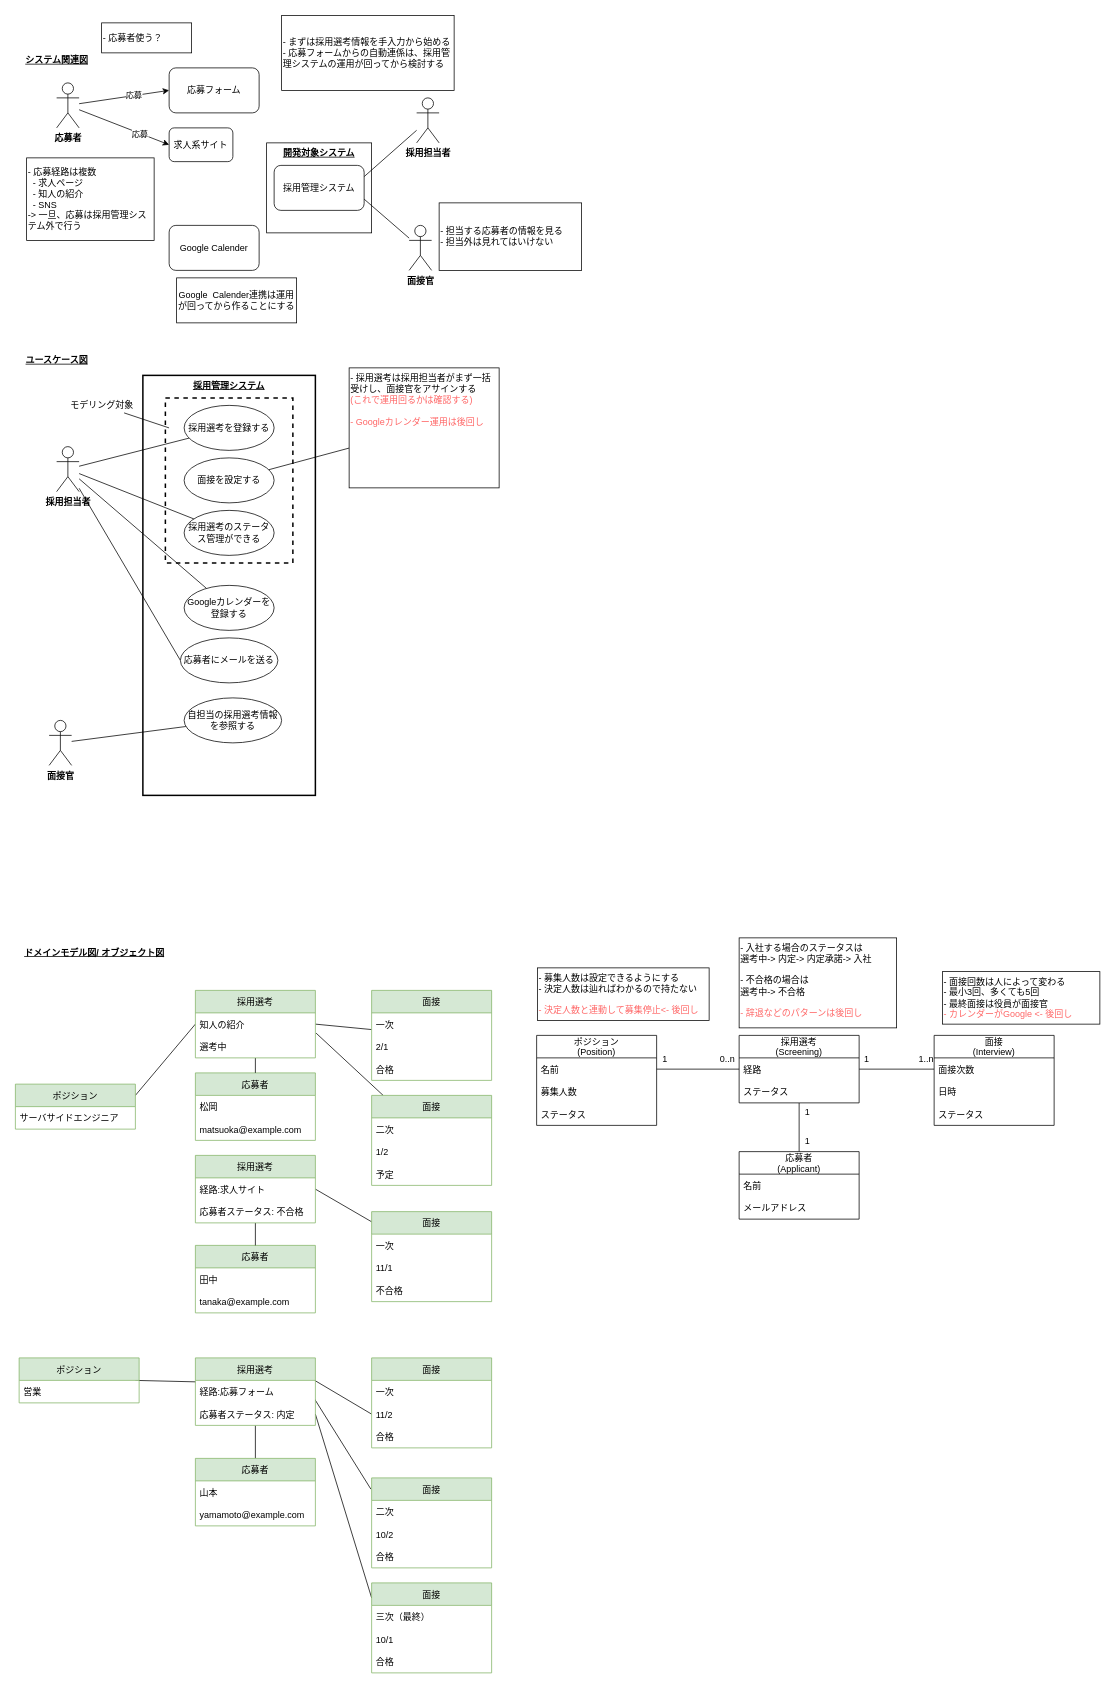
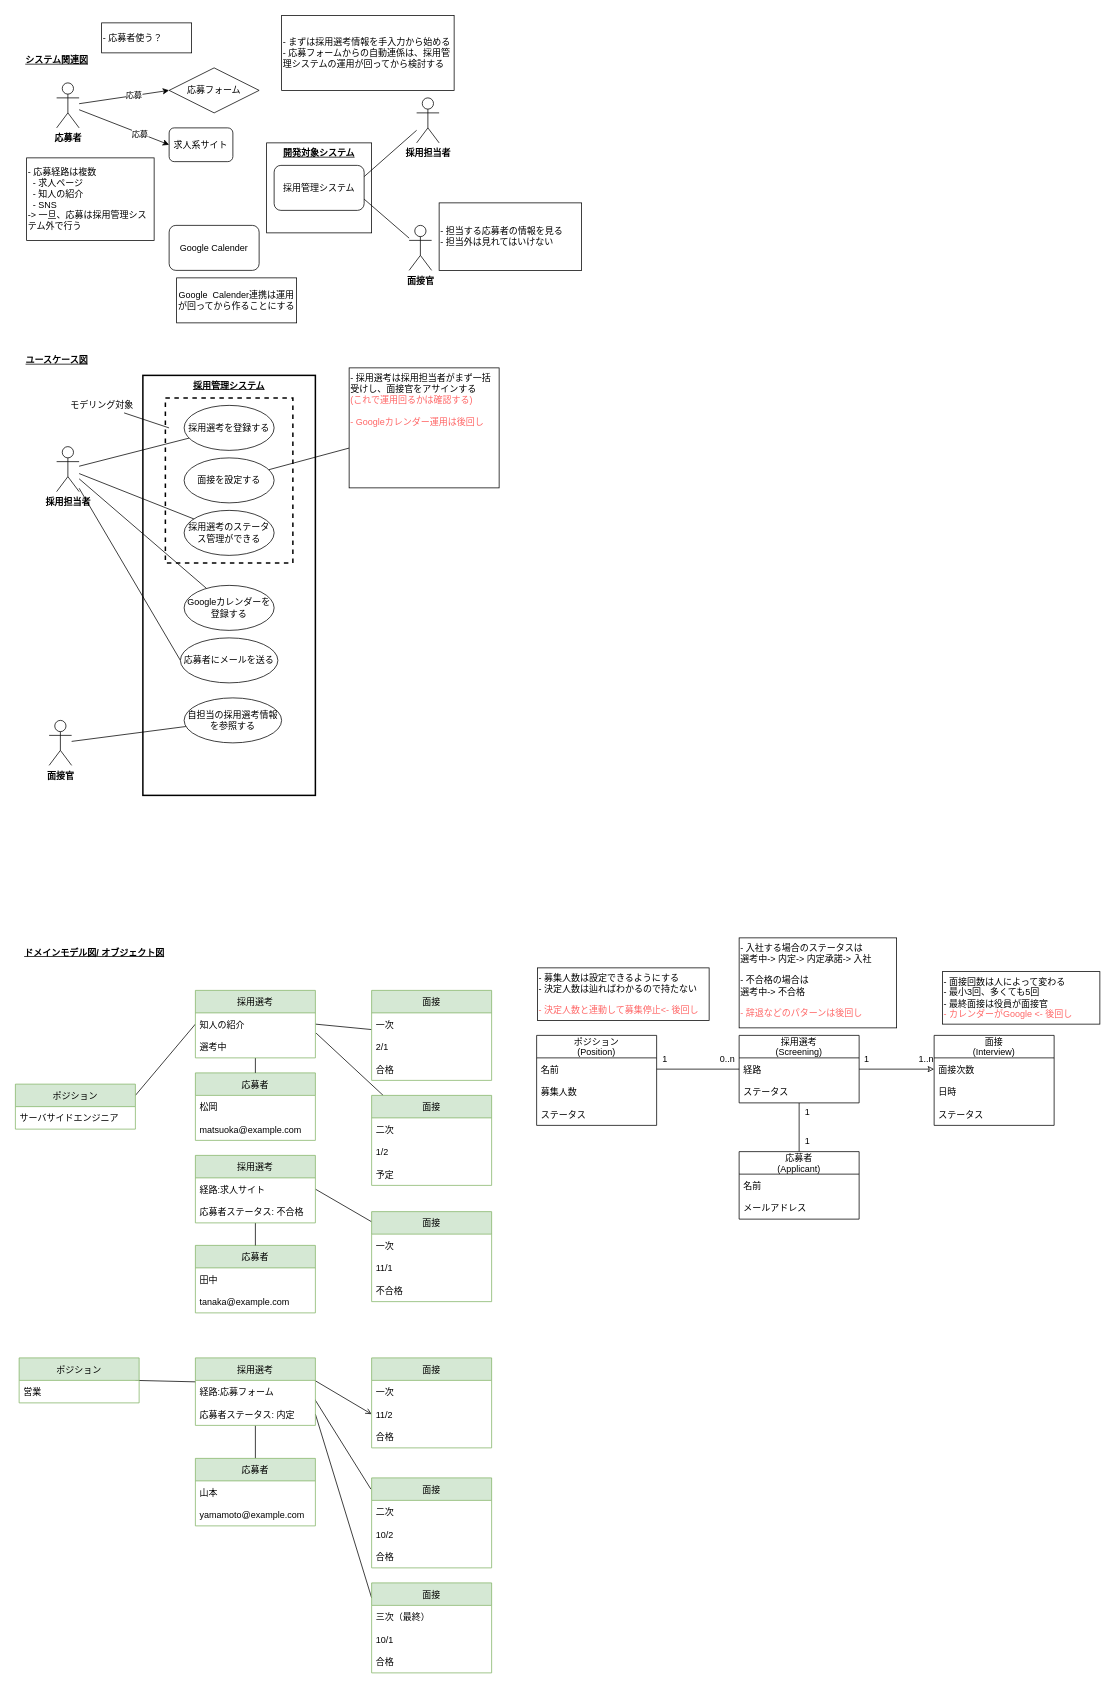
(214, 90) -> (214, 90)
(929, 1069) -> (927, 1069)
(368, 1412) -> (368, 1412)
